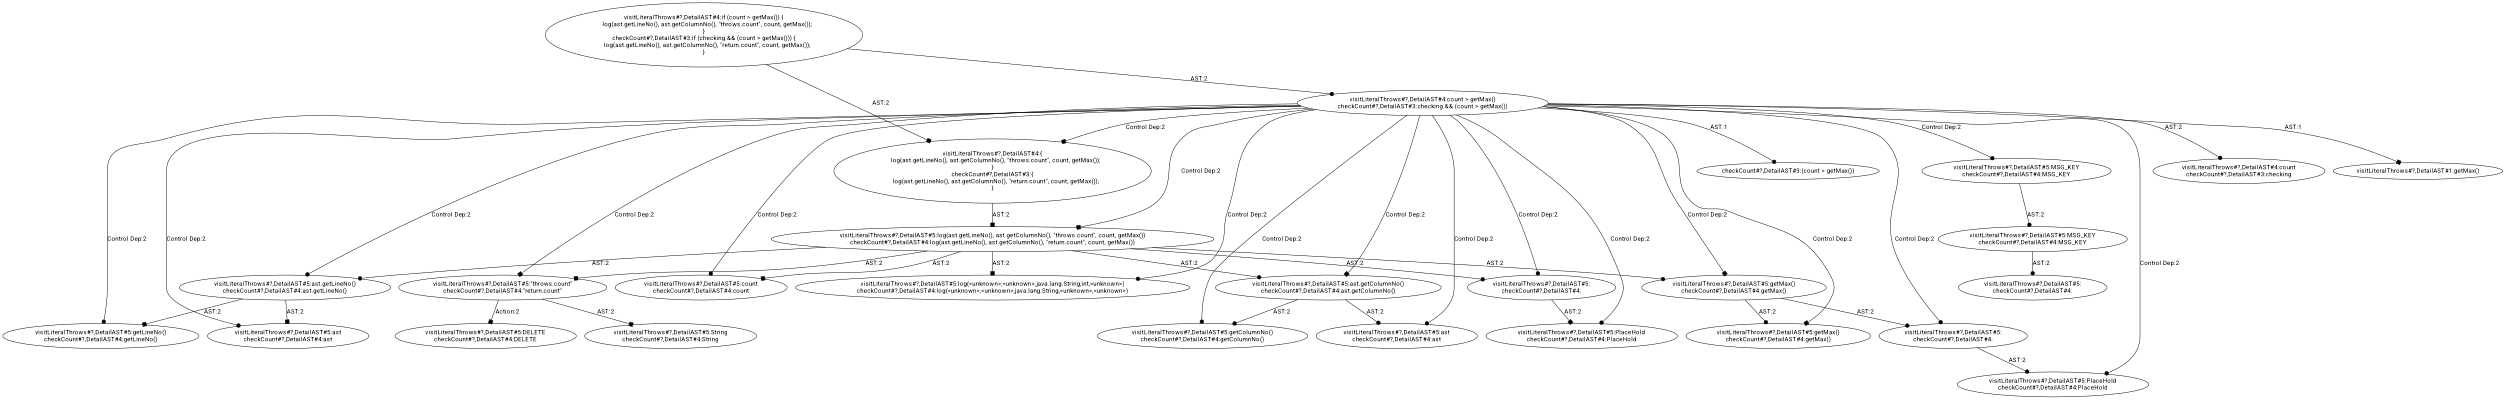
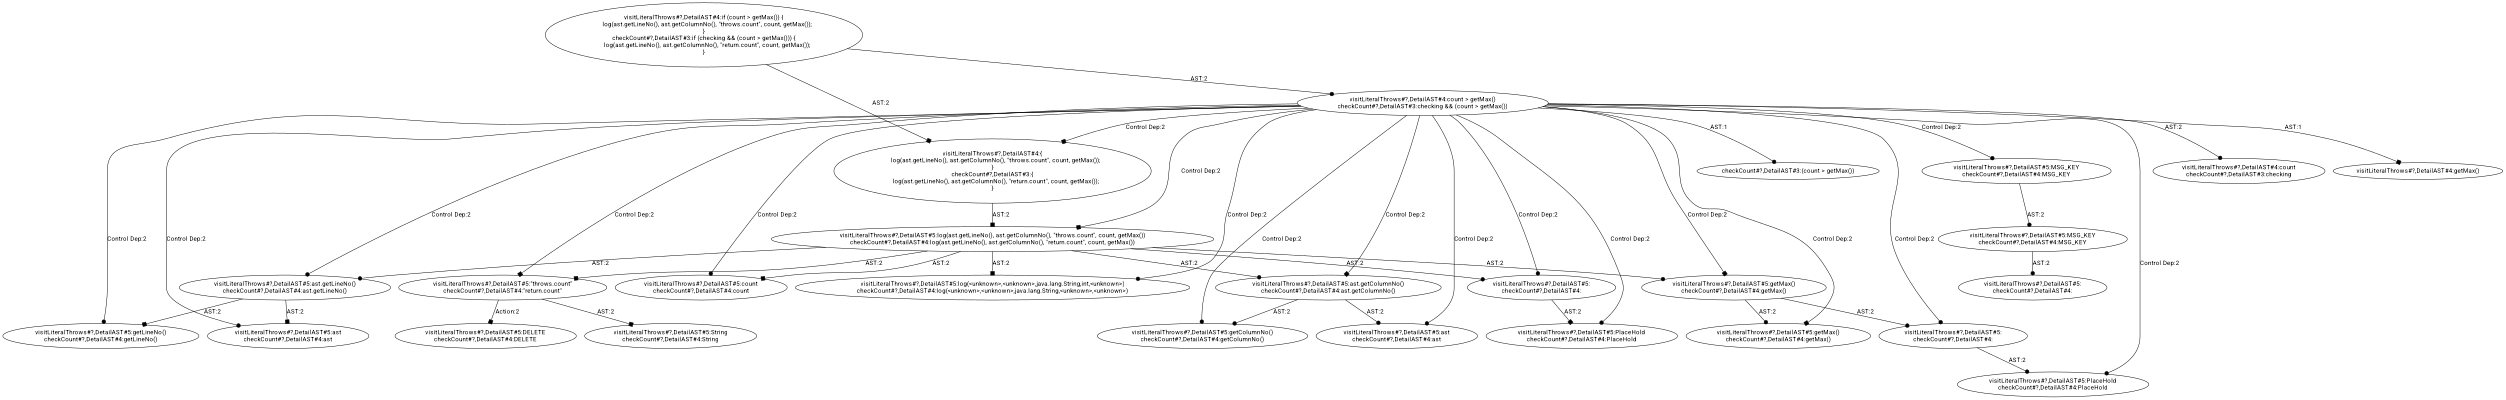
(2418, 171) -> (2418, 171)
